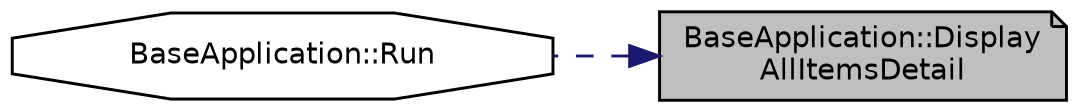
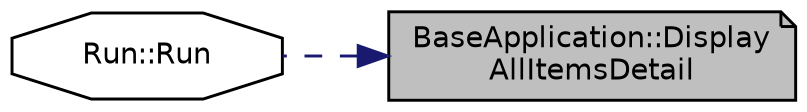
(283, 56) -> (147, 56)
